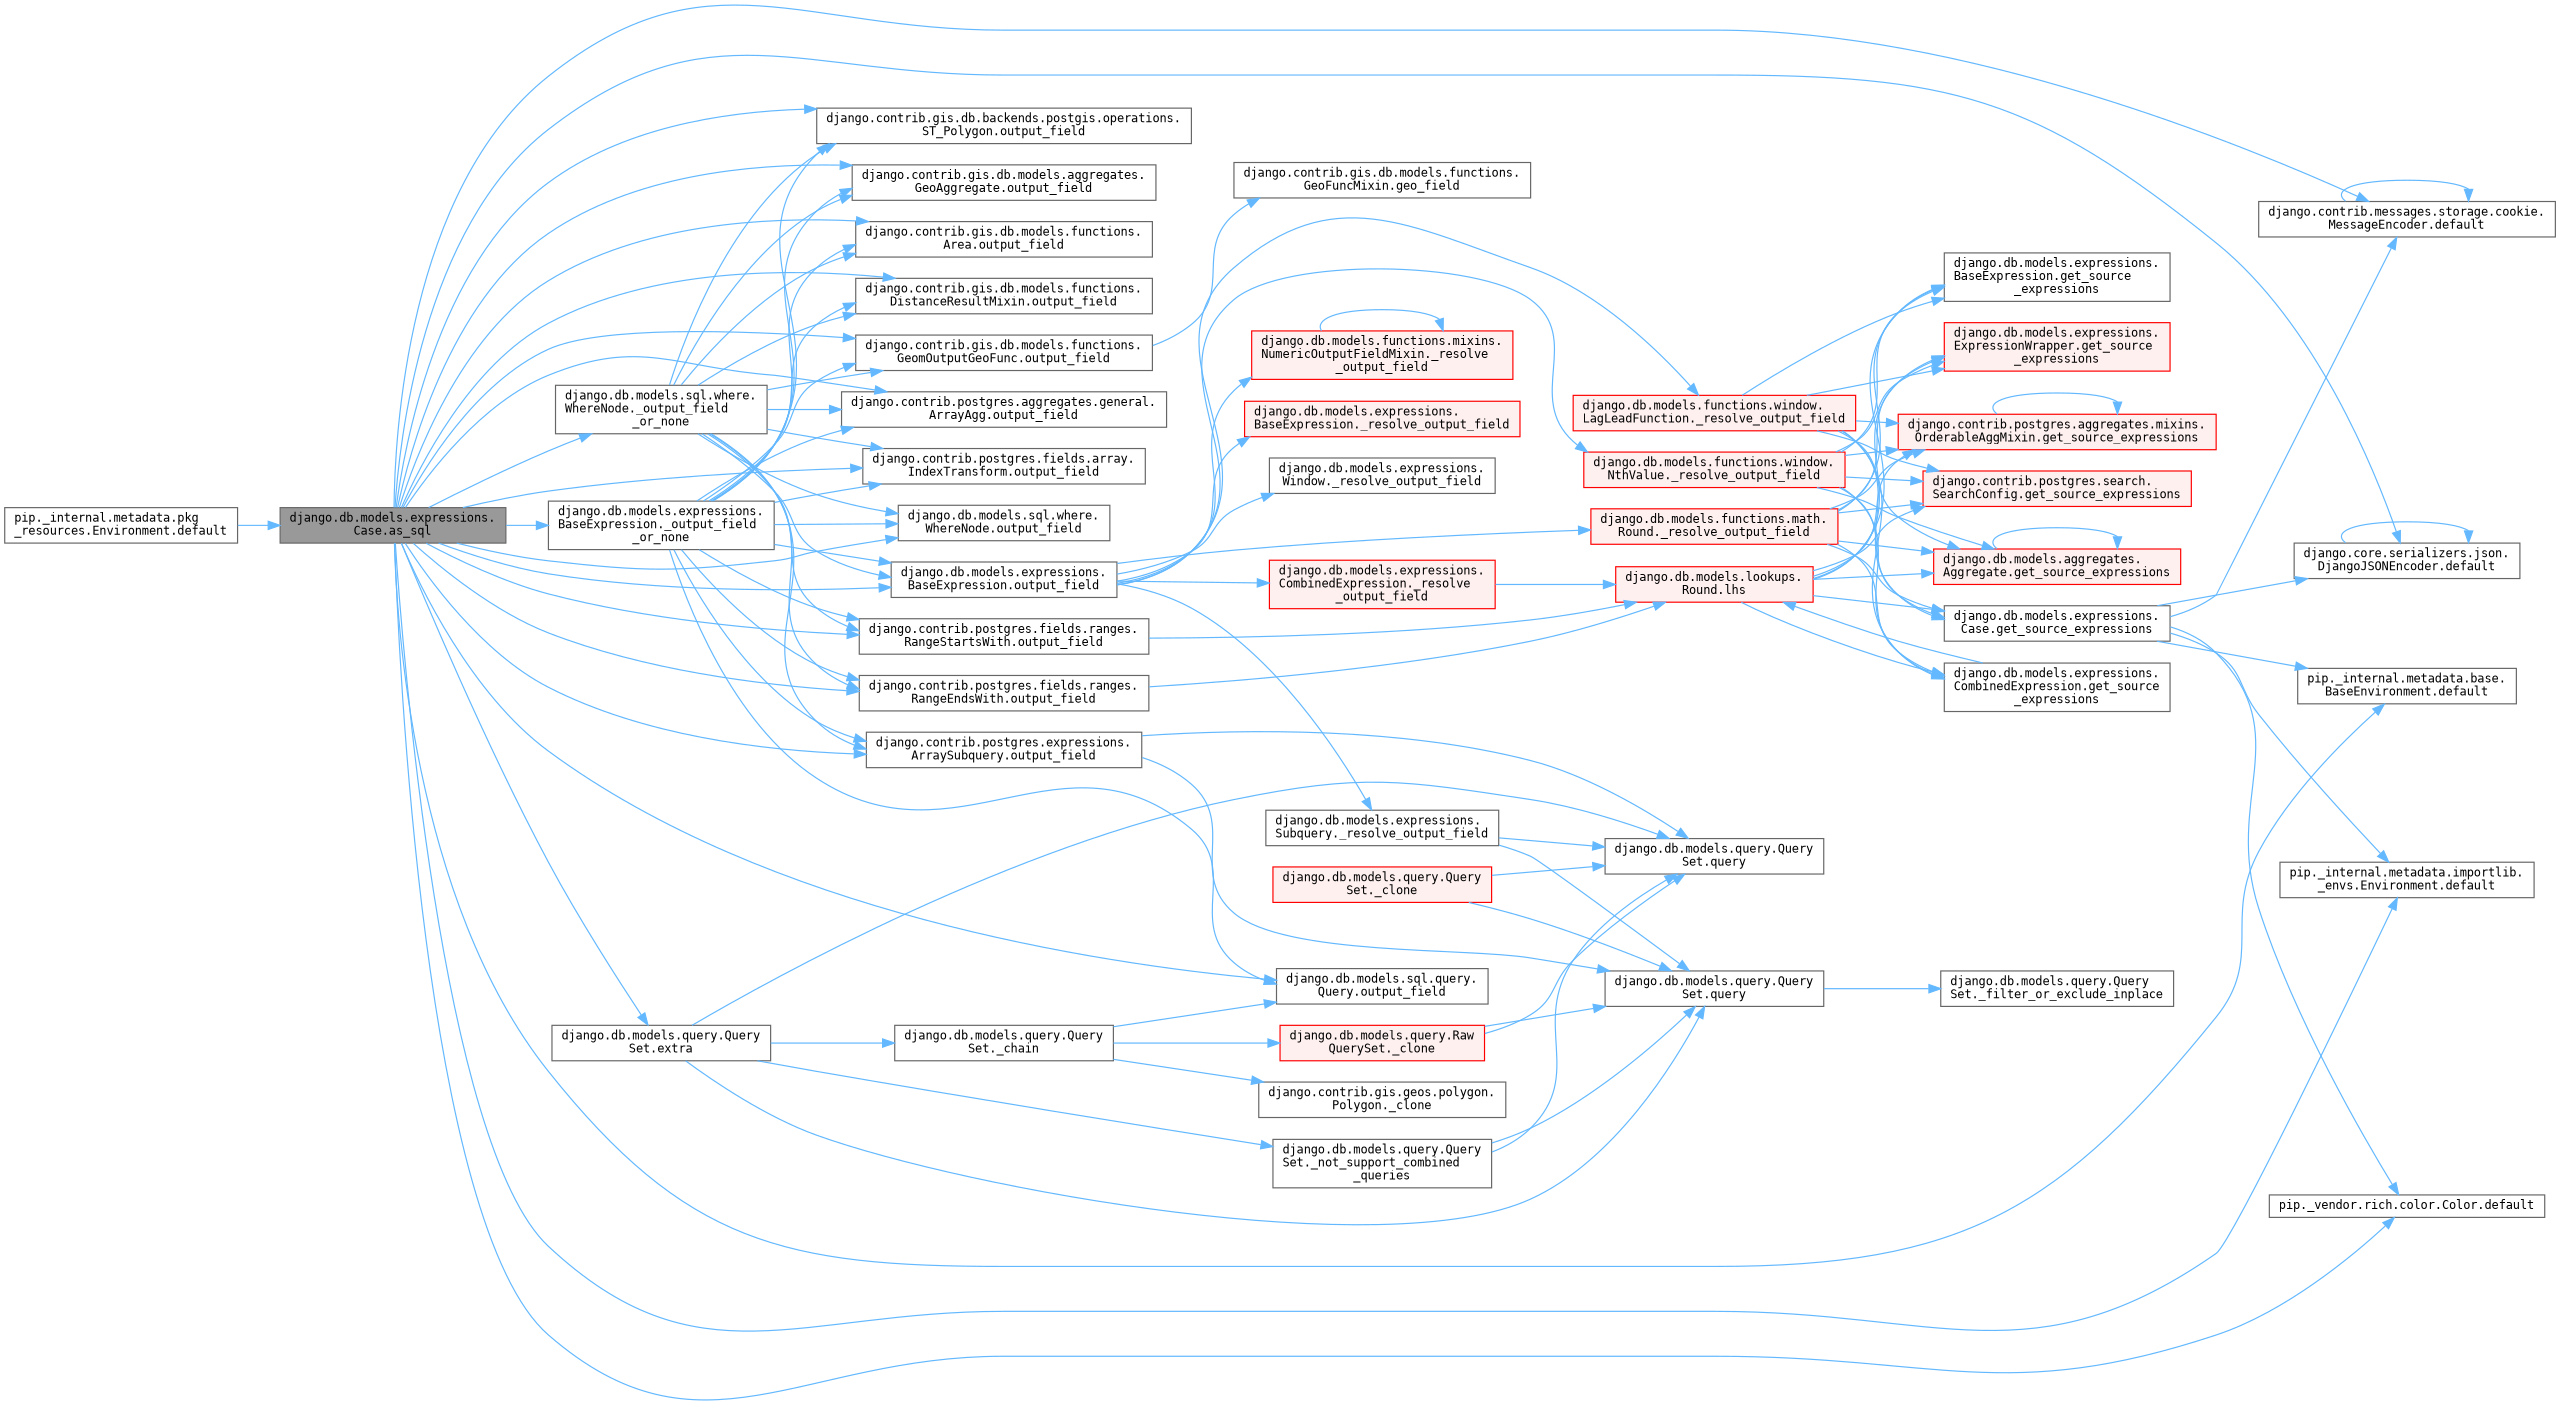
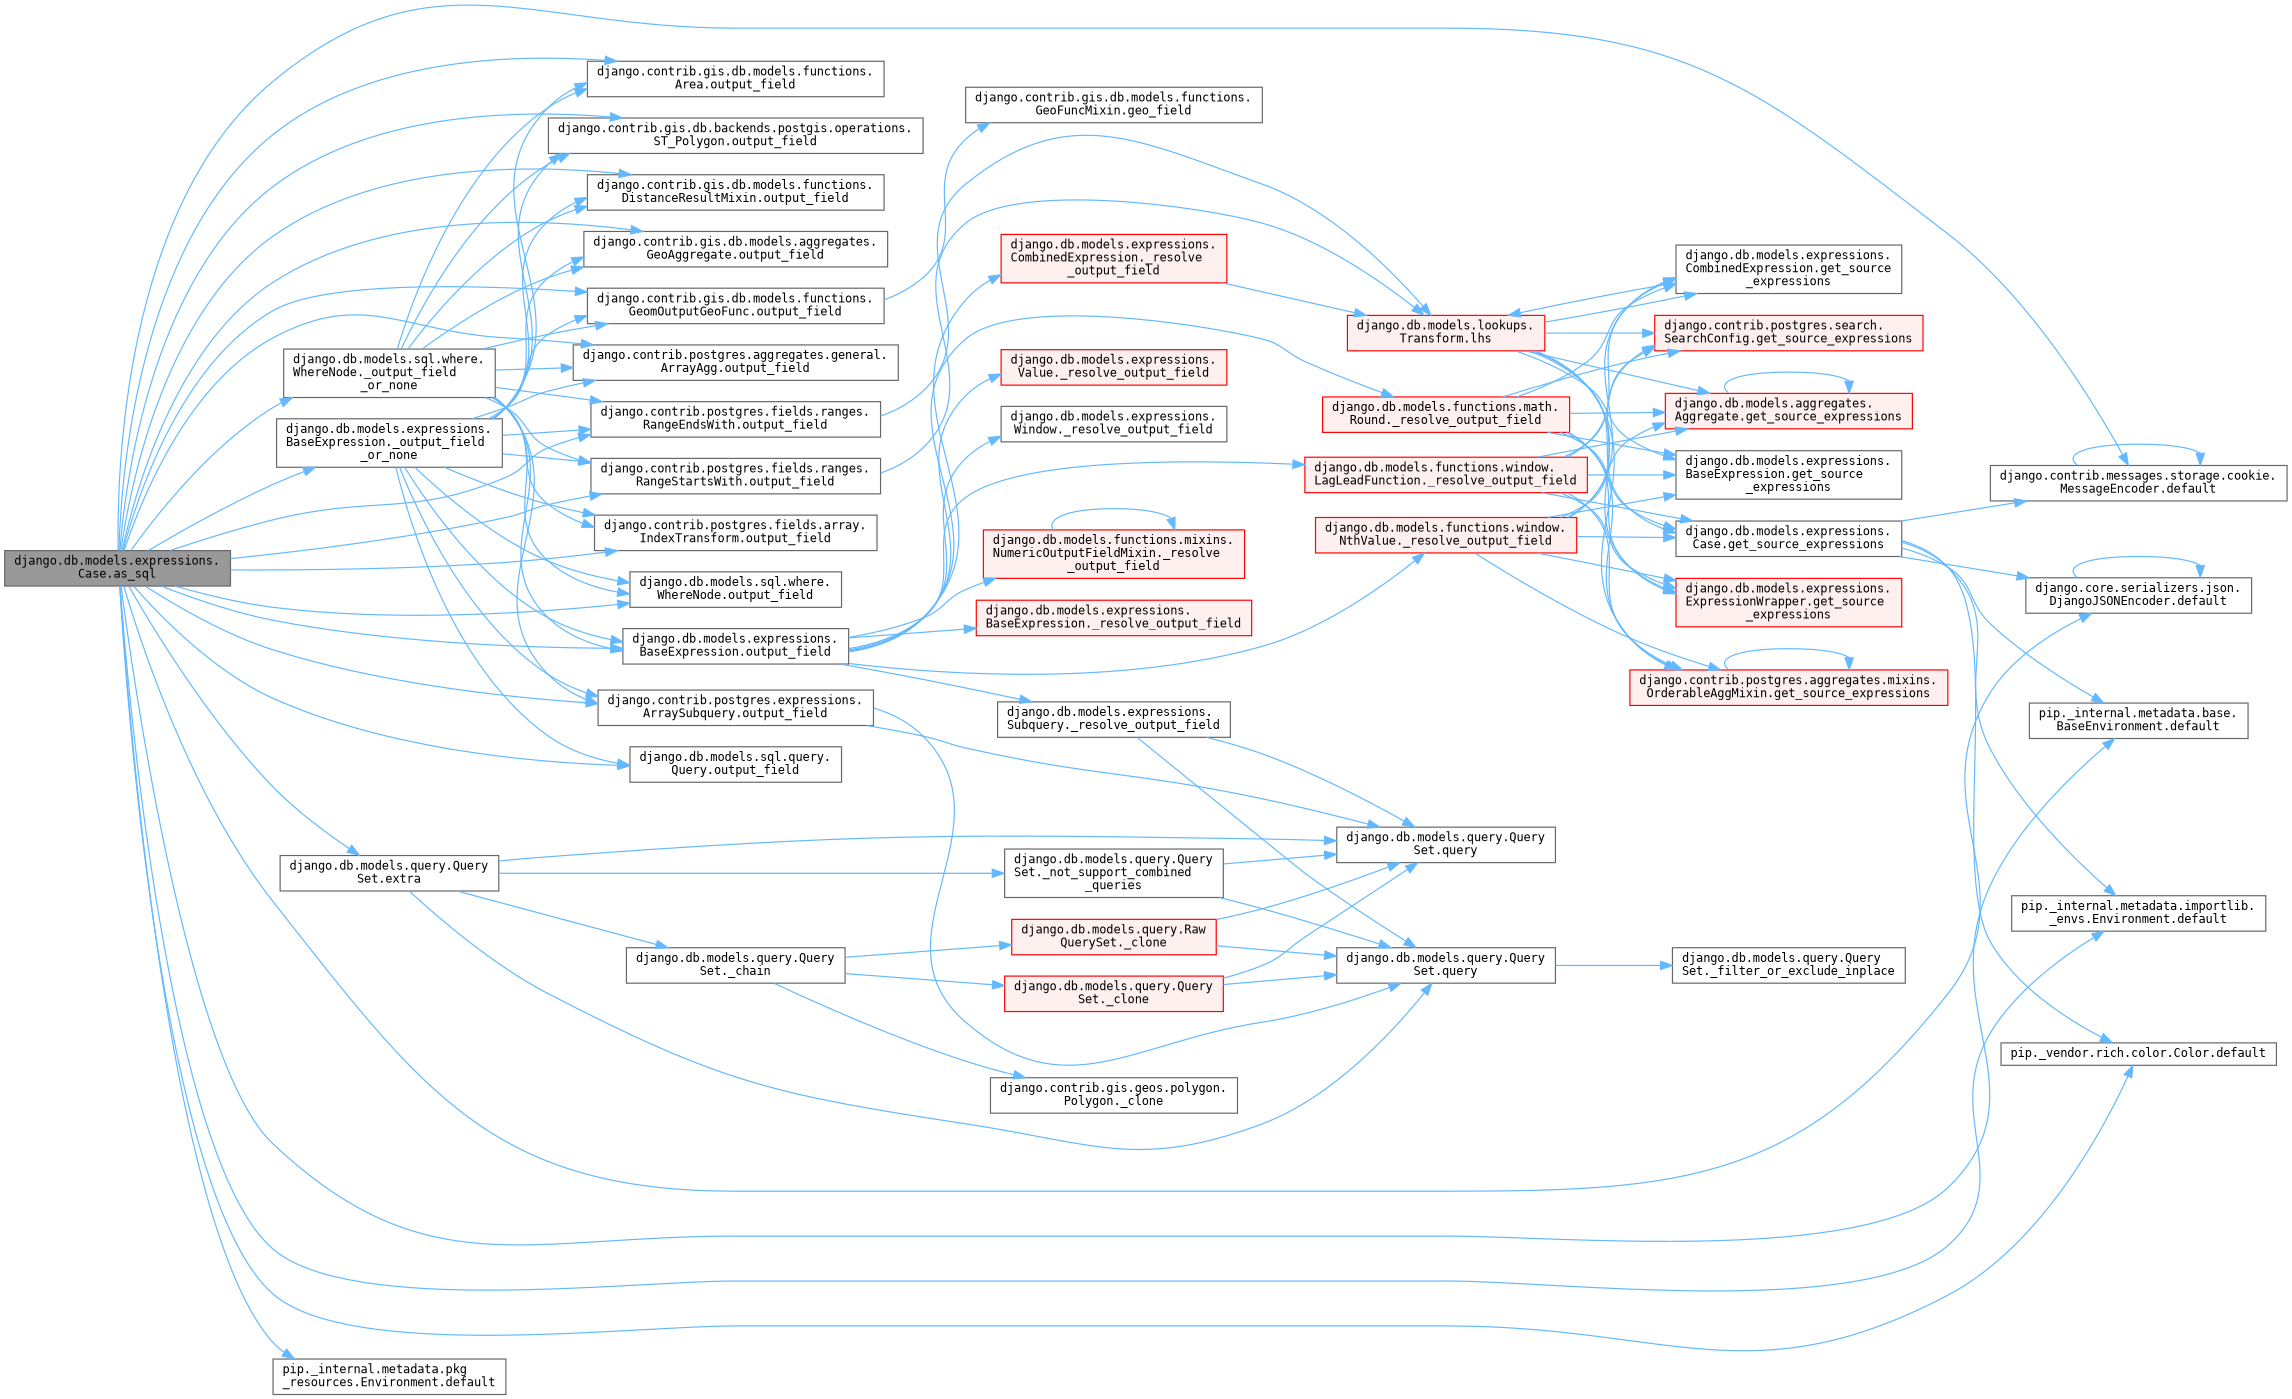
none -> (1114, 367)
(253, 525) -> (202, 1175)
(1714, 584) -> (1446, 333)
(1189, 1015) -> (919, 979)
